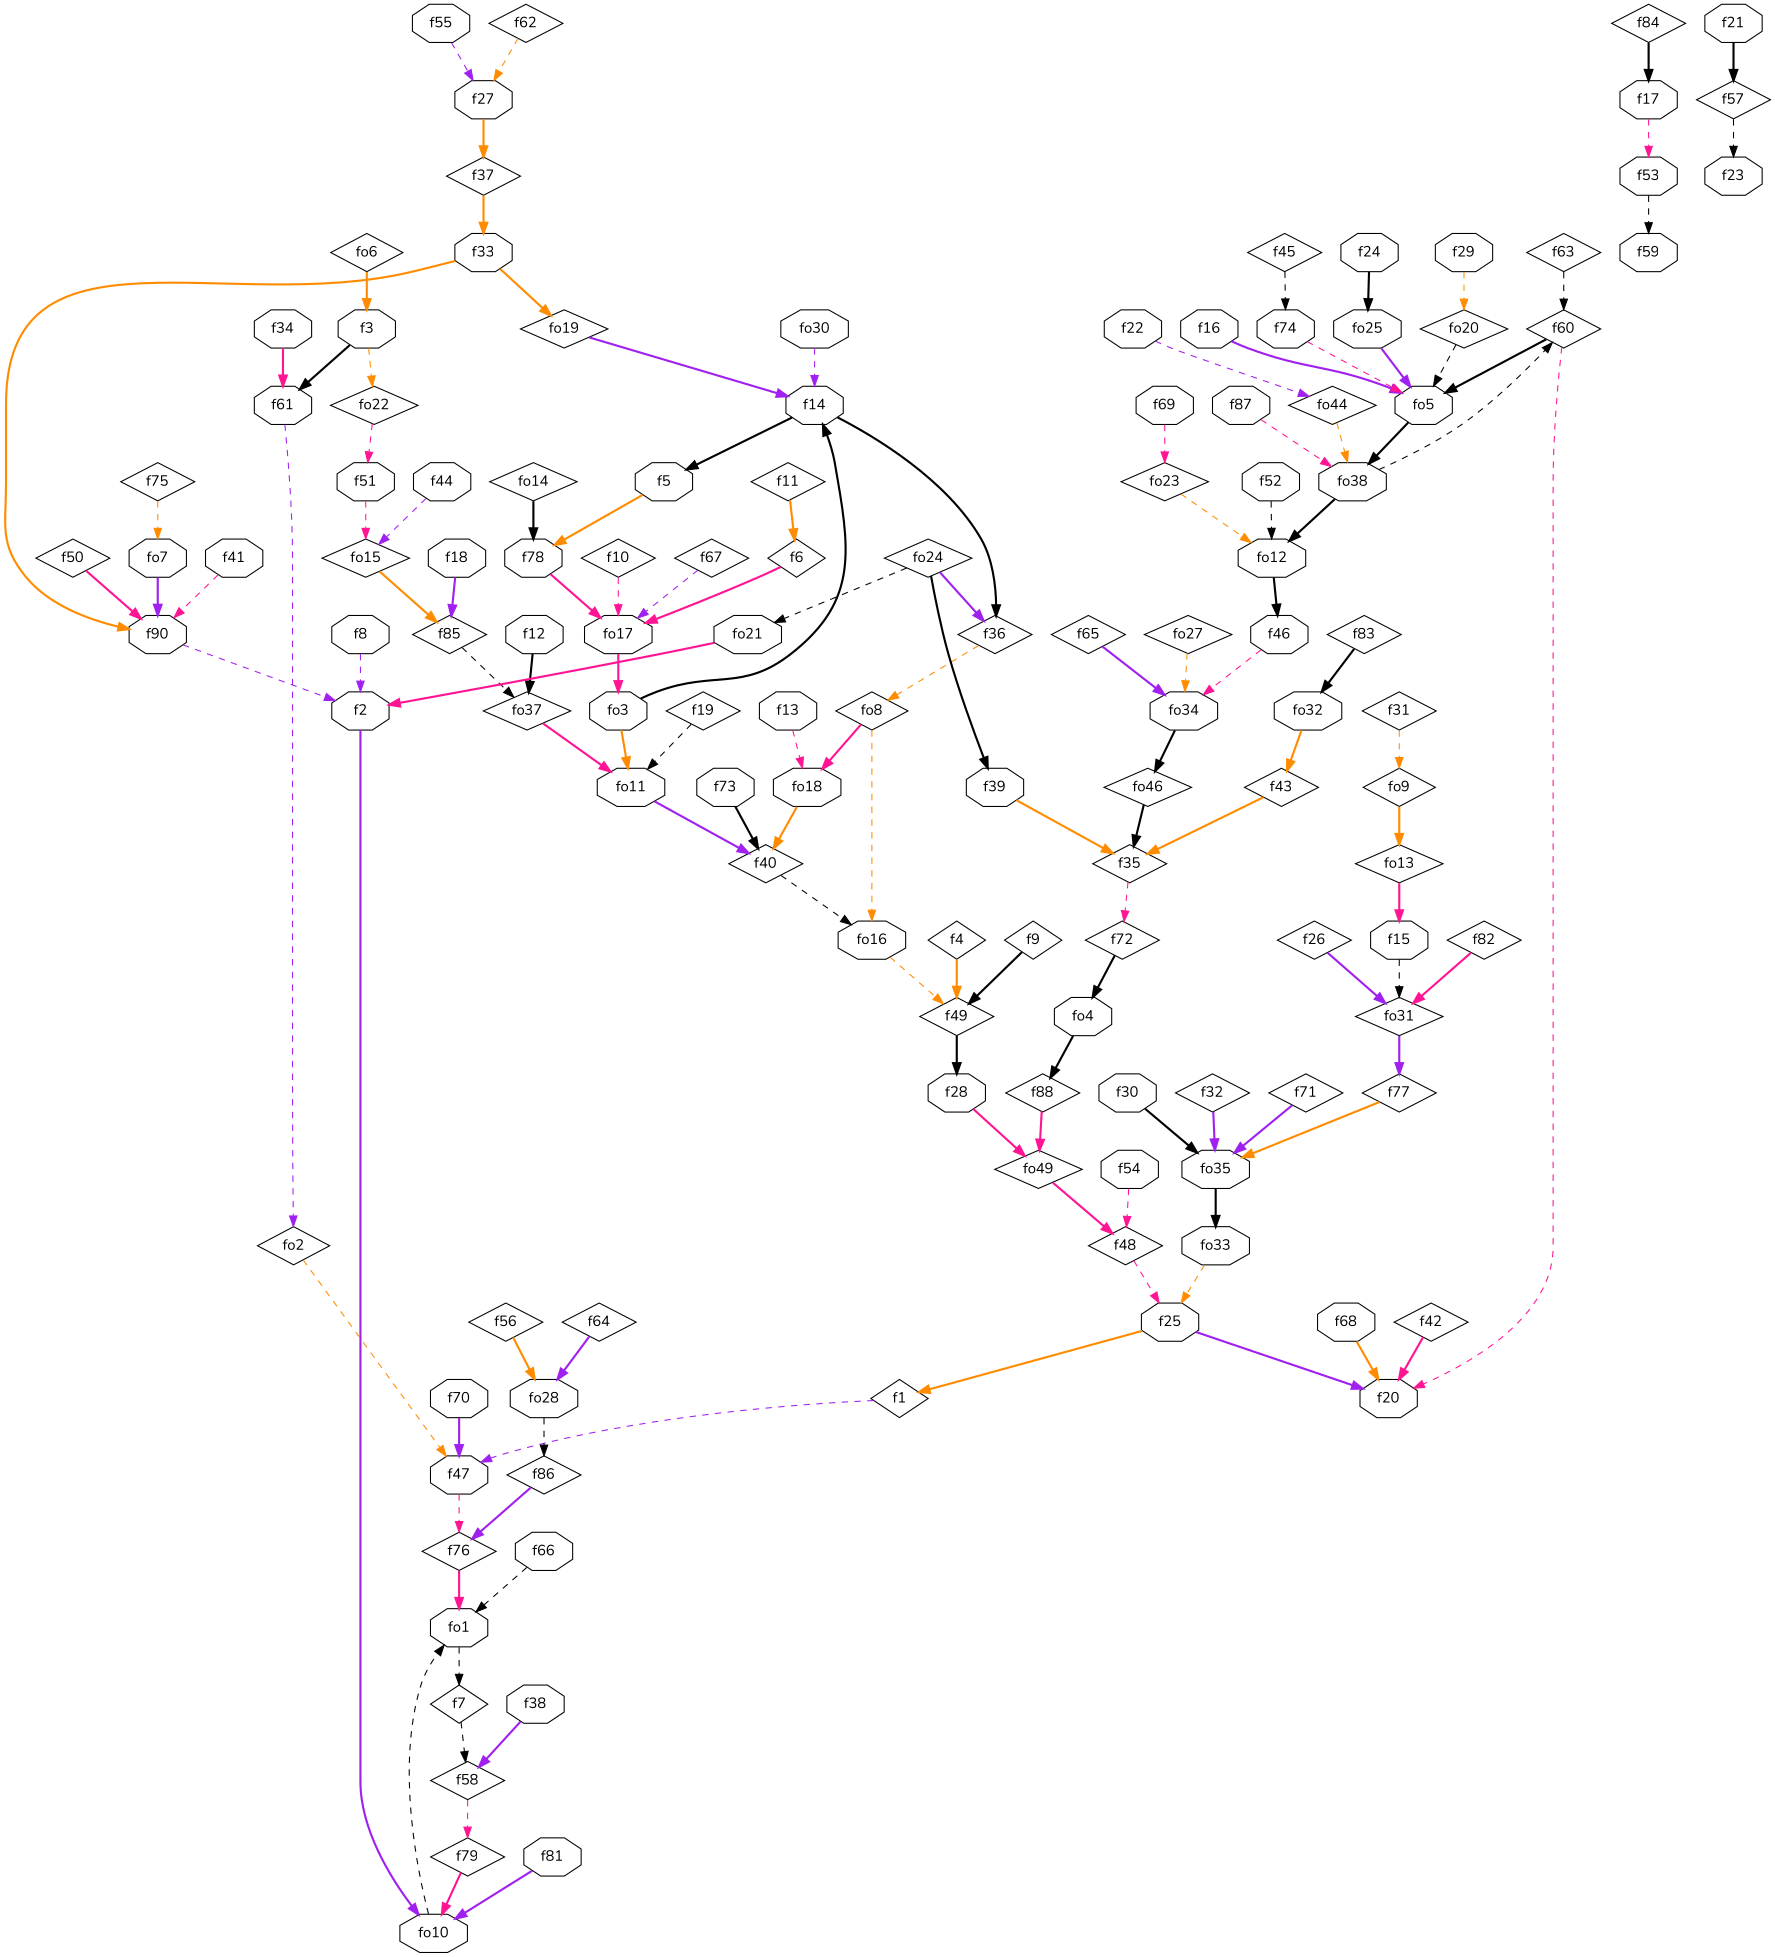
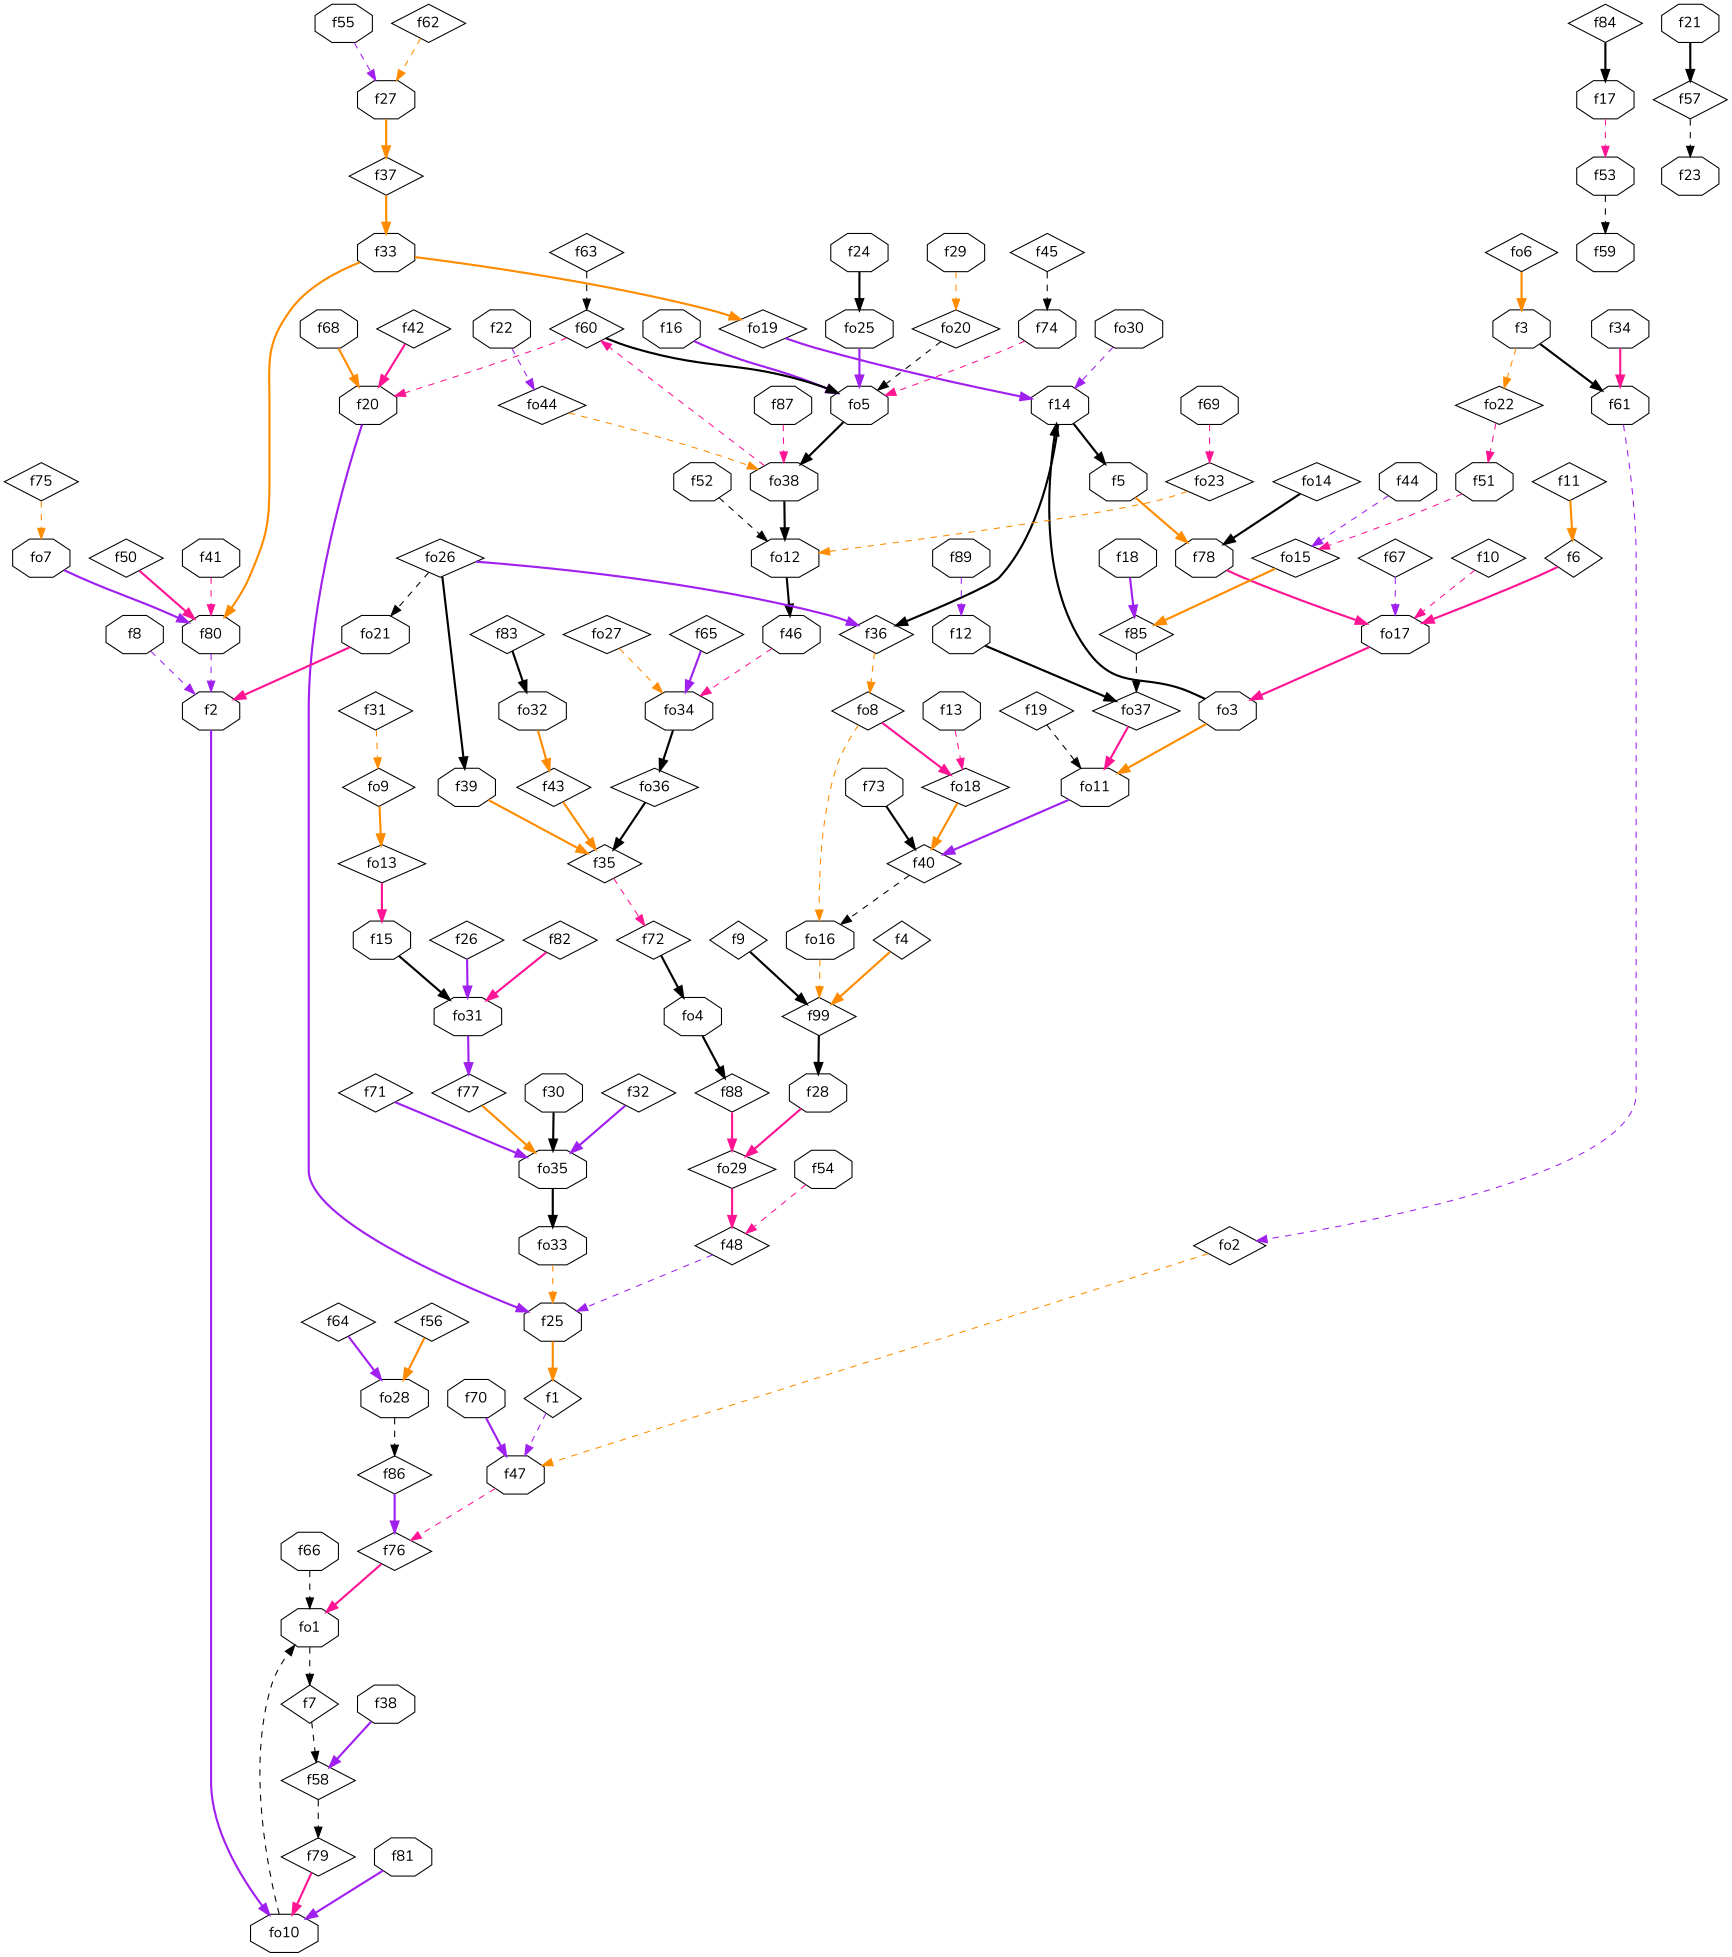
(1469, 419) -> (687, 406)
(928, 558) -> (440, 558)
none -> (961, 558)
(158, 635) -> (211, 635)
(807, 787) -> (966, 787)
(1148, 787) -> (655, 787)
(1399, 973) -> (420, 974)
(957, 1017) -> (819, 1017)
(1399, 1017) -> (468, 1017)
(1038, 1169) -> (732, 1169)
(1144, 1277) -> (650, 1281)
(1274, 1359) -> (309, 923)
(468, 1814) -> (318, 1814)
